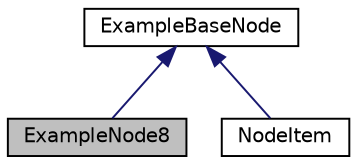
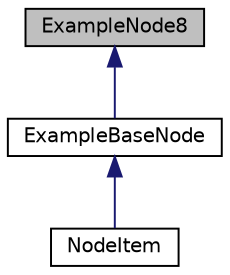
(137, 90) -> (115, 93)
